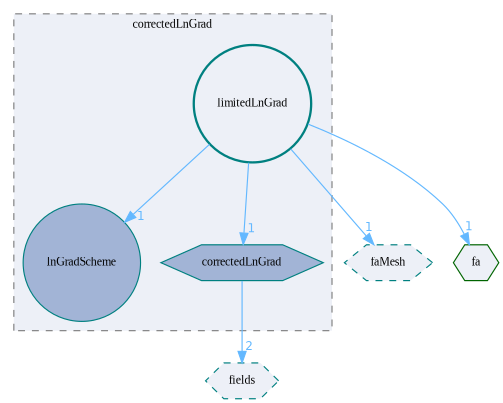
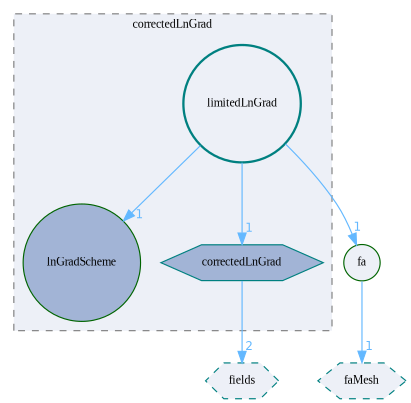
(325, 188) -> (362, 316)
(82, 263) -> (82, 263)
(476, 263) -> (362, 263)
